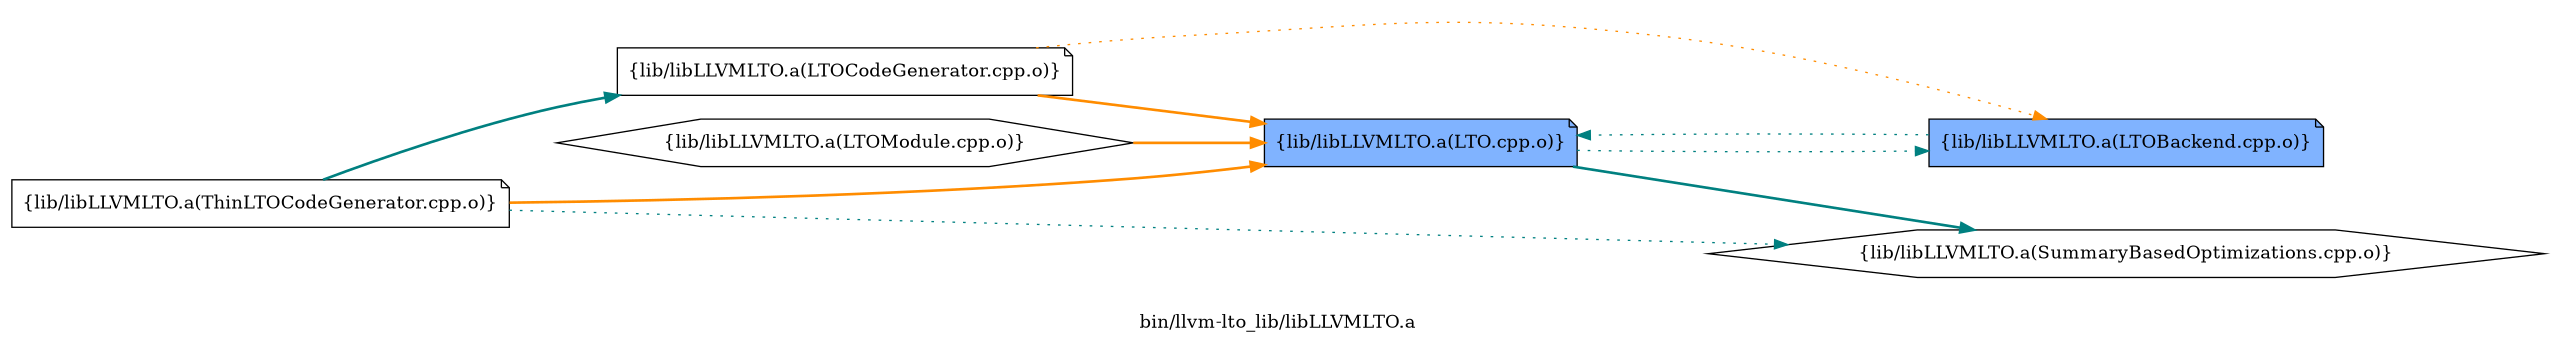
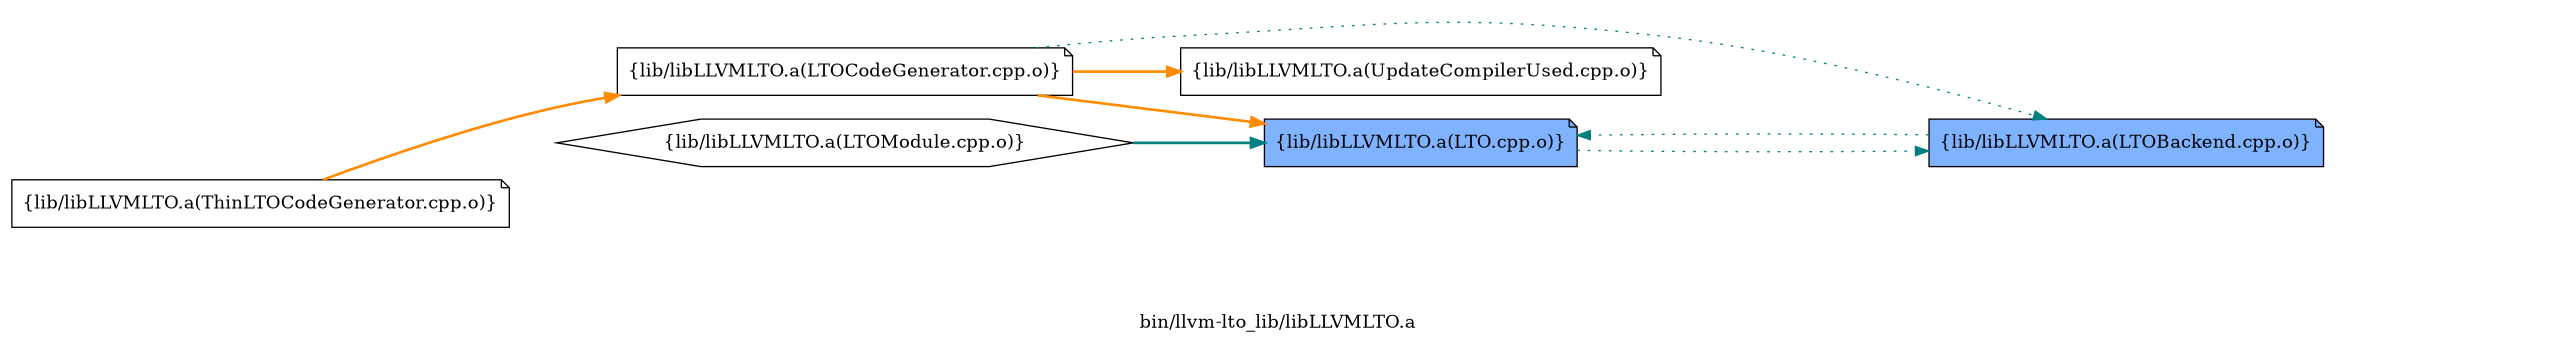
(1539, 25) -> (1539, 25)
none -> (1421, 72)
(462, 132) -> (462, 132)
(1192, 143) -> (1192, 143)
(881, 193) -> none
(2126, 254) -> none
